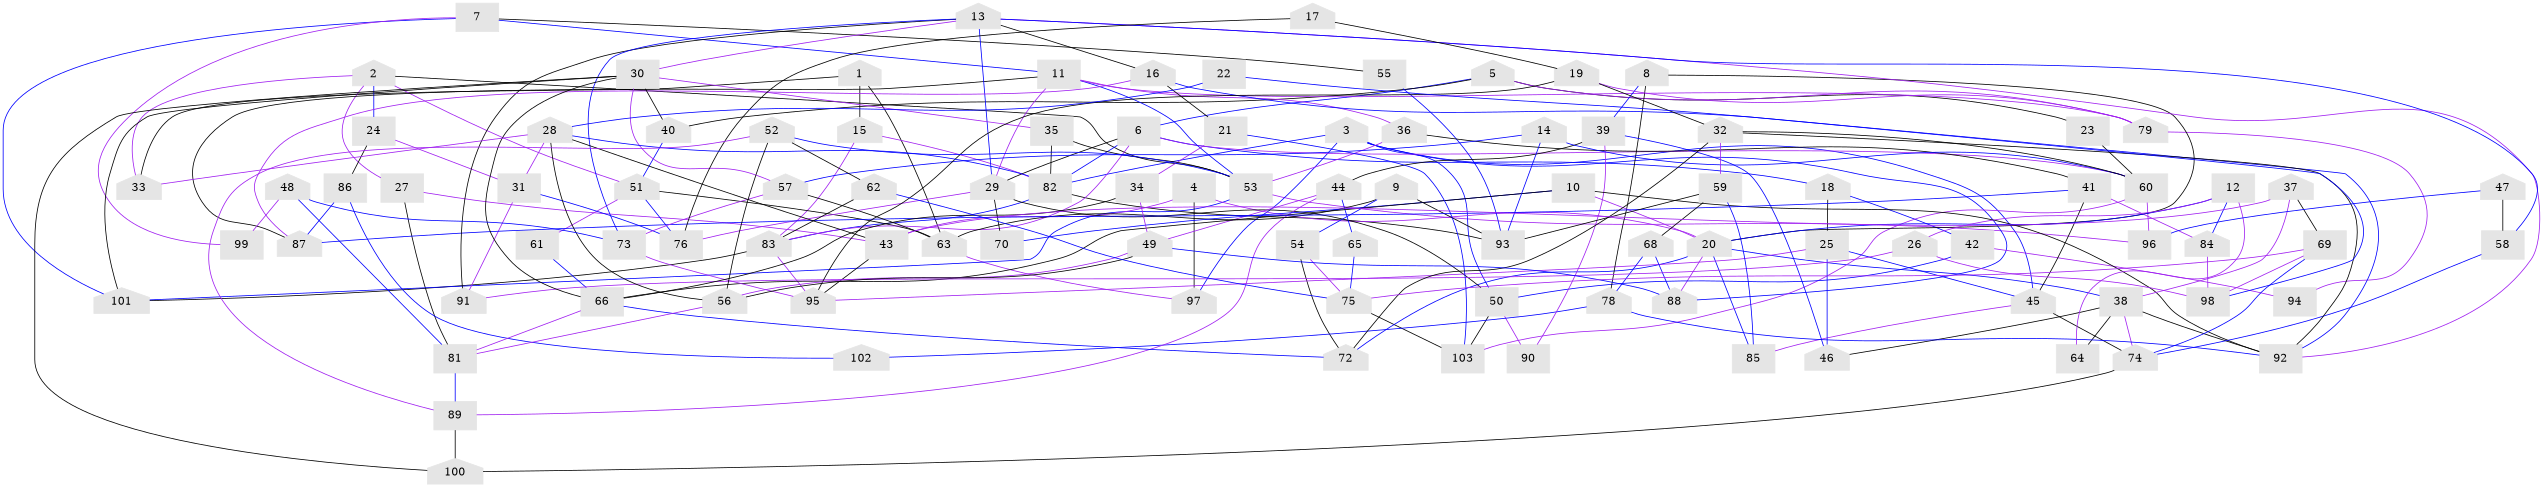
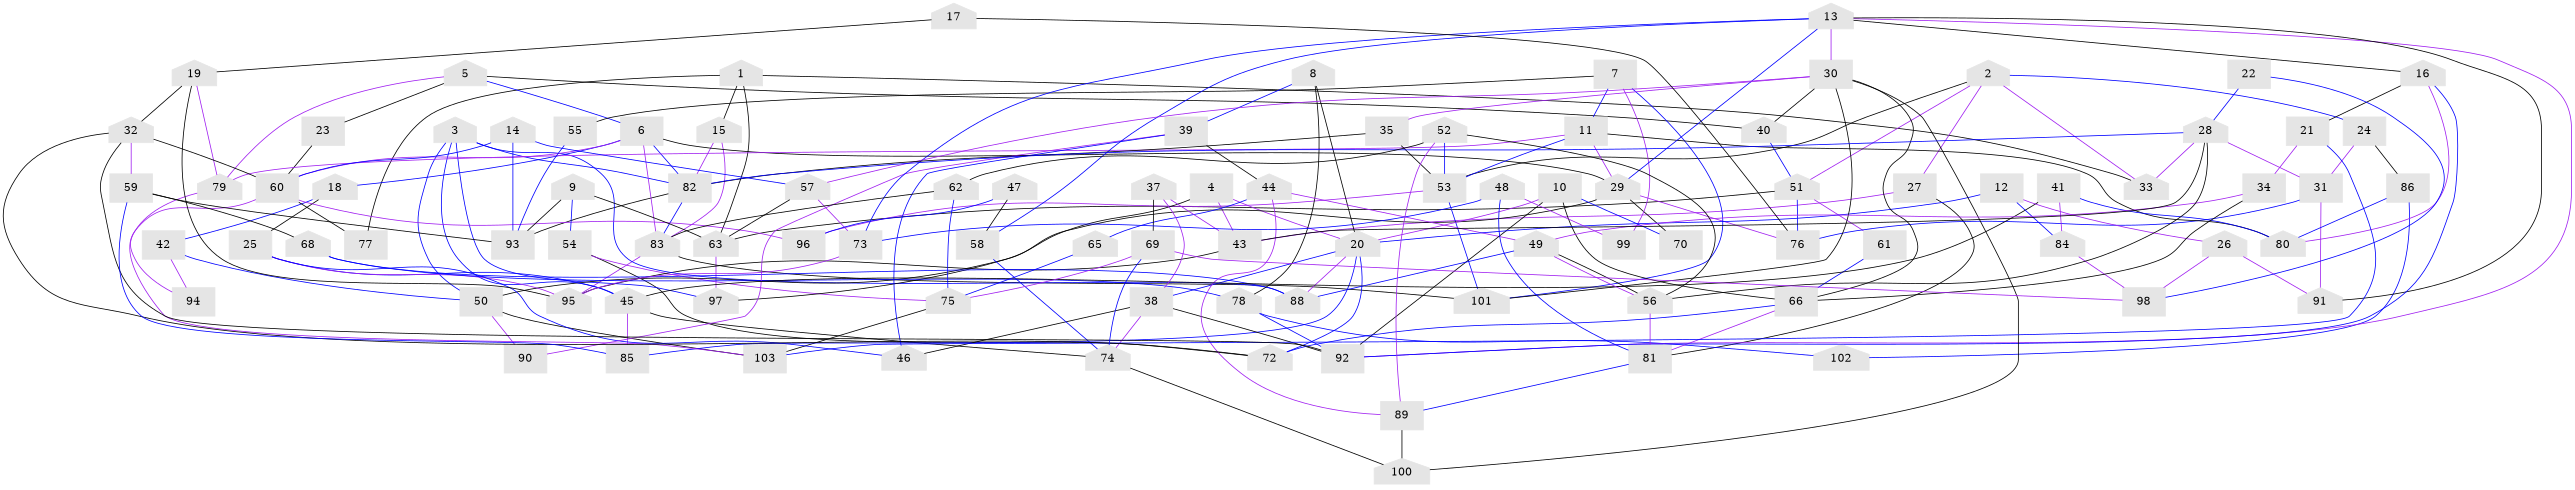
(1404, 131) -> none
(300, 245) -> (2283, 245)
none -> (366, 245)
(2078, 359) -> none
